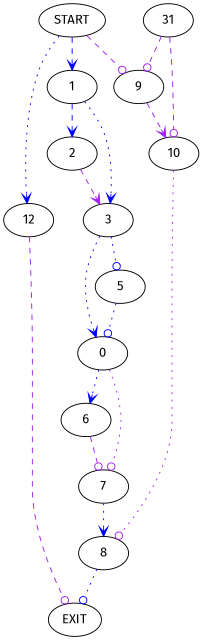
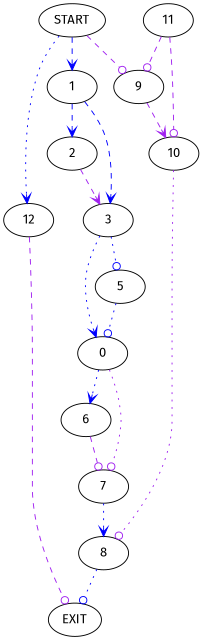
(168, 20) -> (168, 20)
(108, 145) -> (108, 145)
